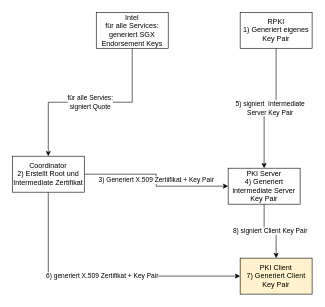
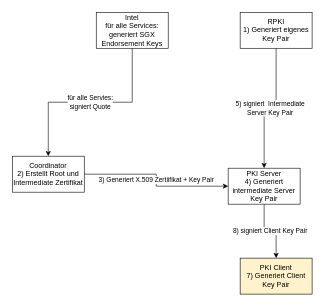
(101, 276) -> none
